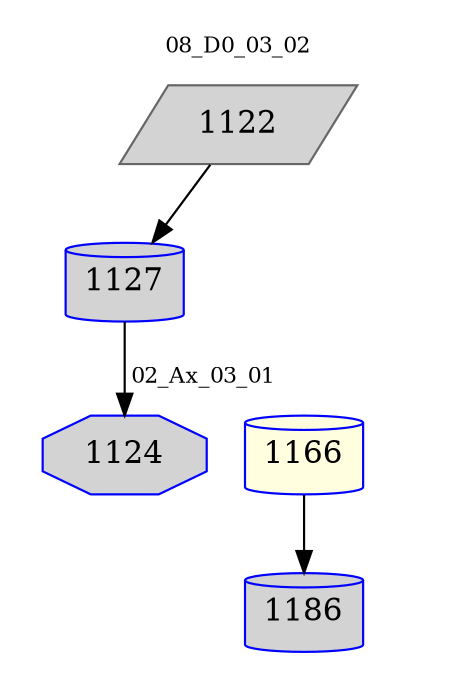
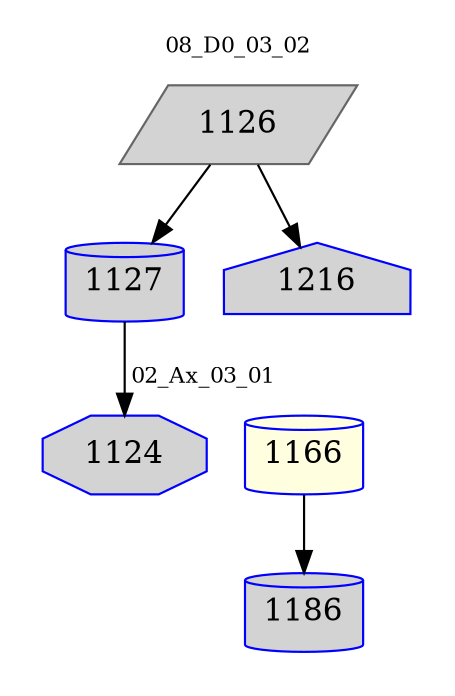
(238, 125) -> (238, 125)
none -> (317, 282)
